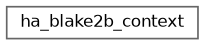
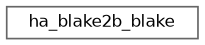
(102, 23) -> (102, 23)
